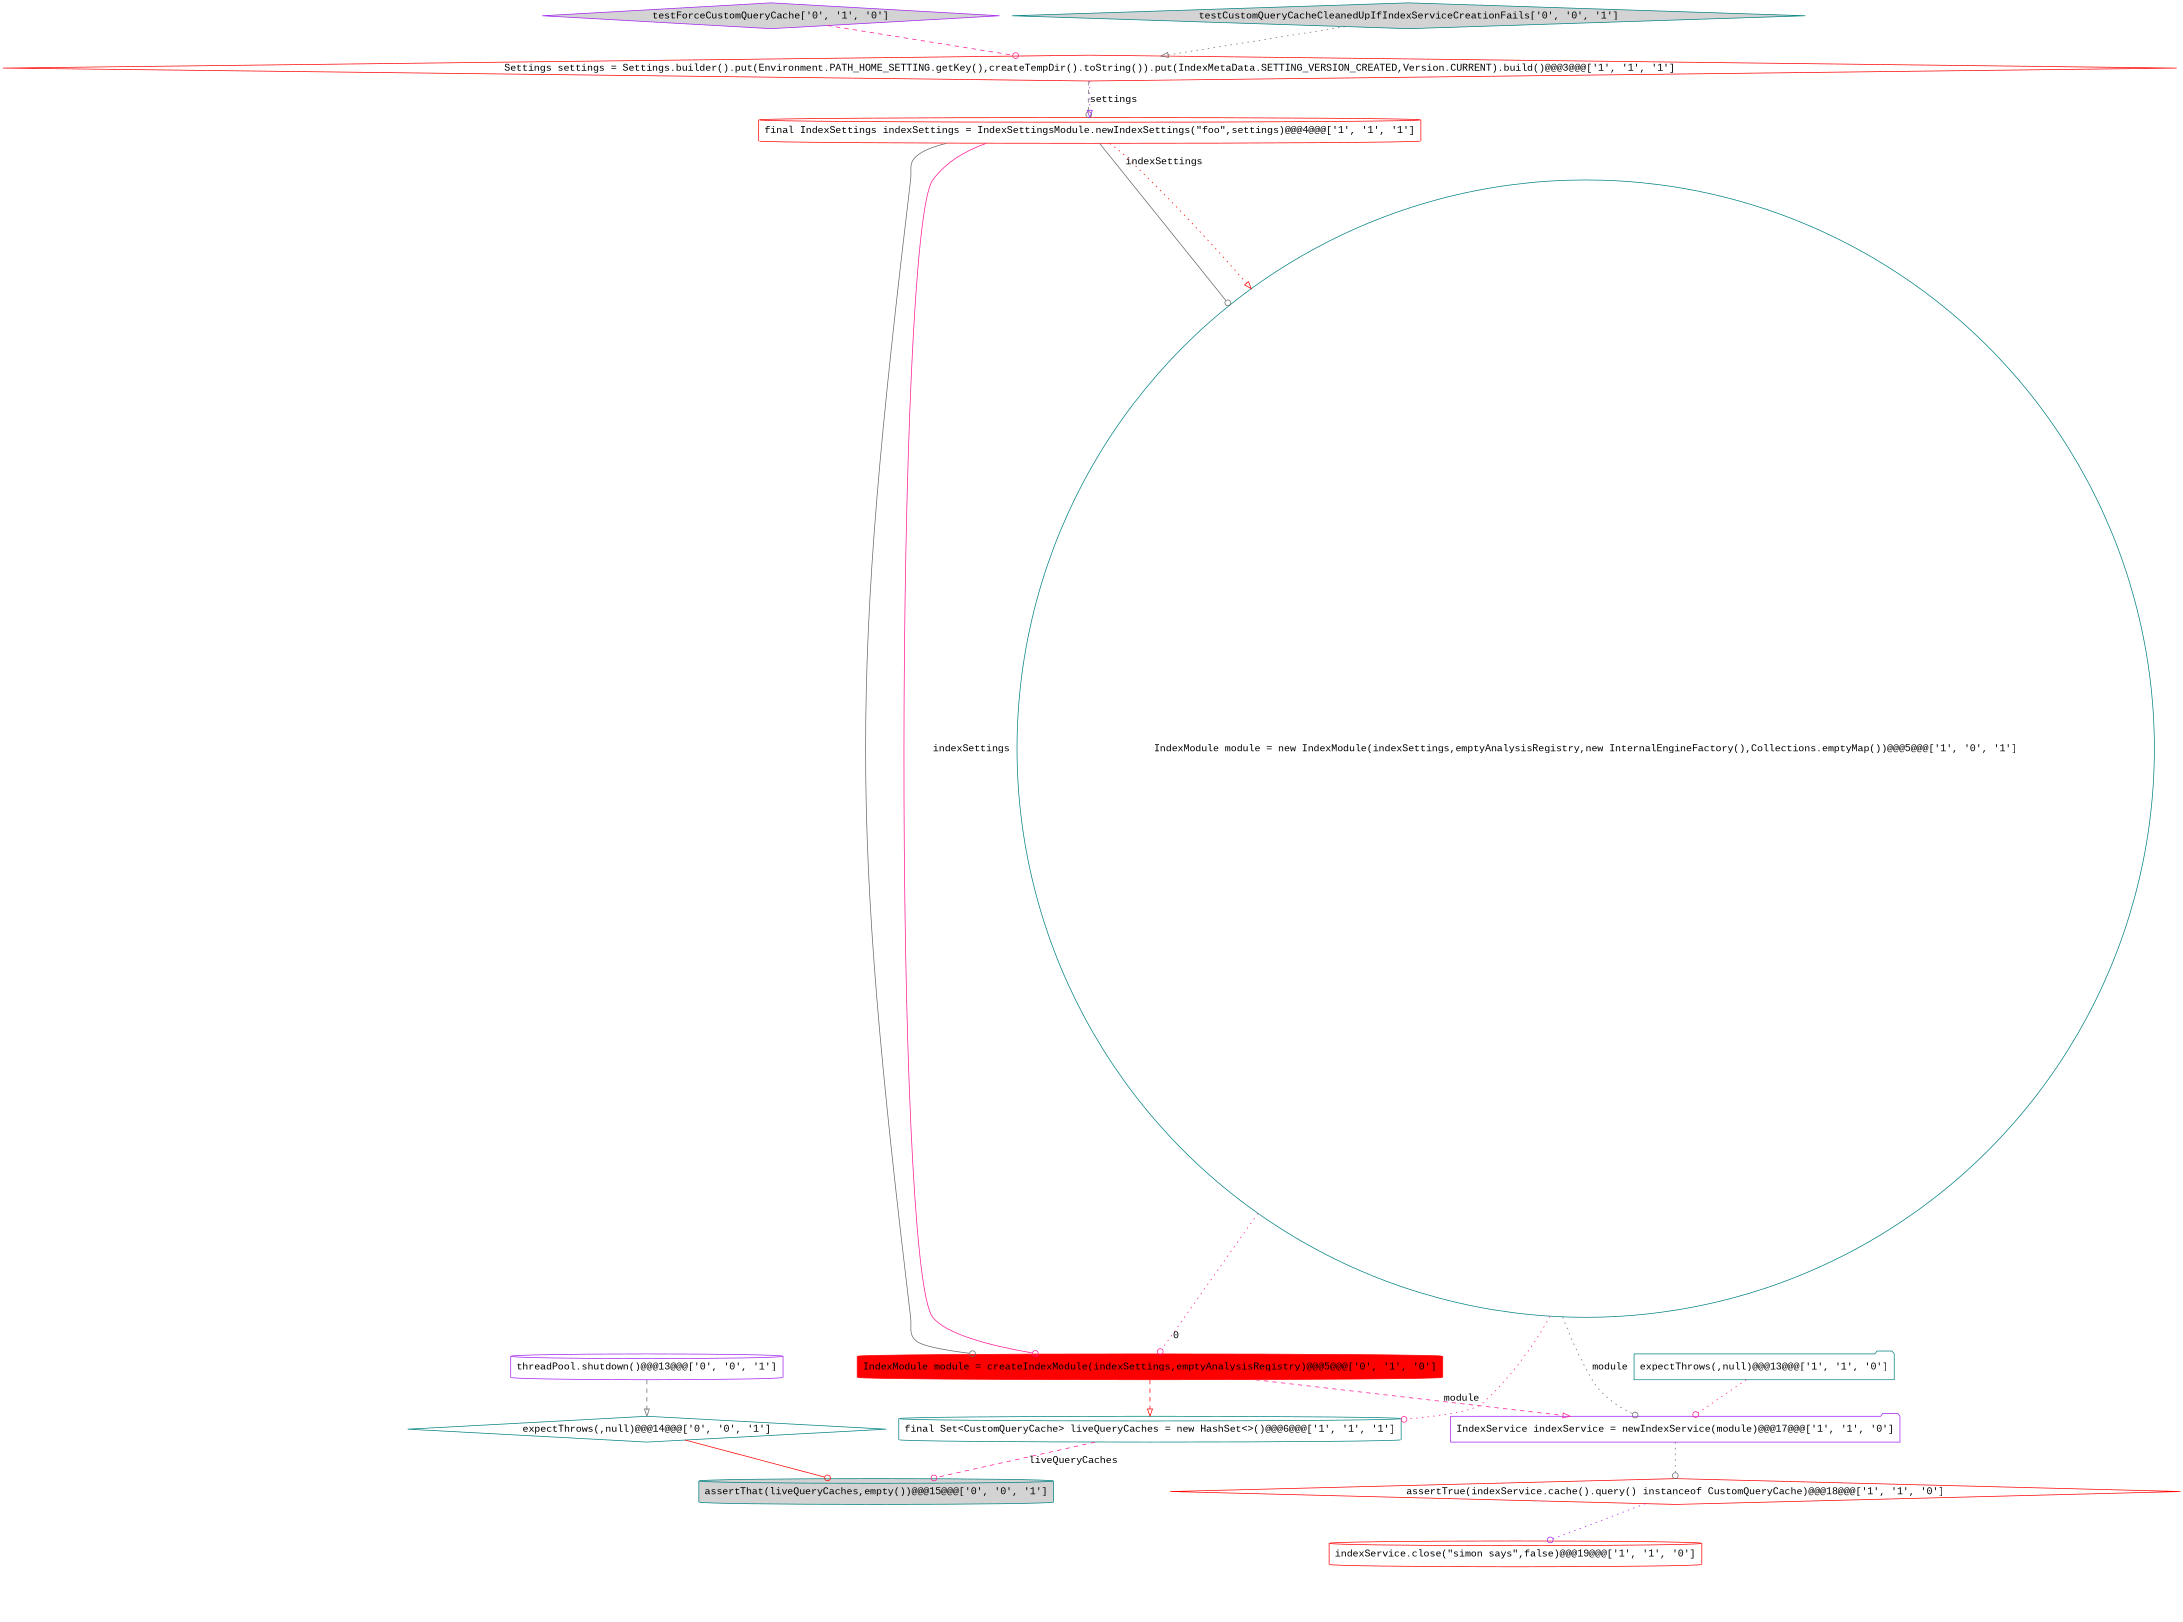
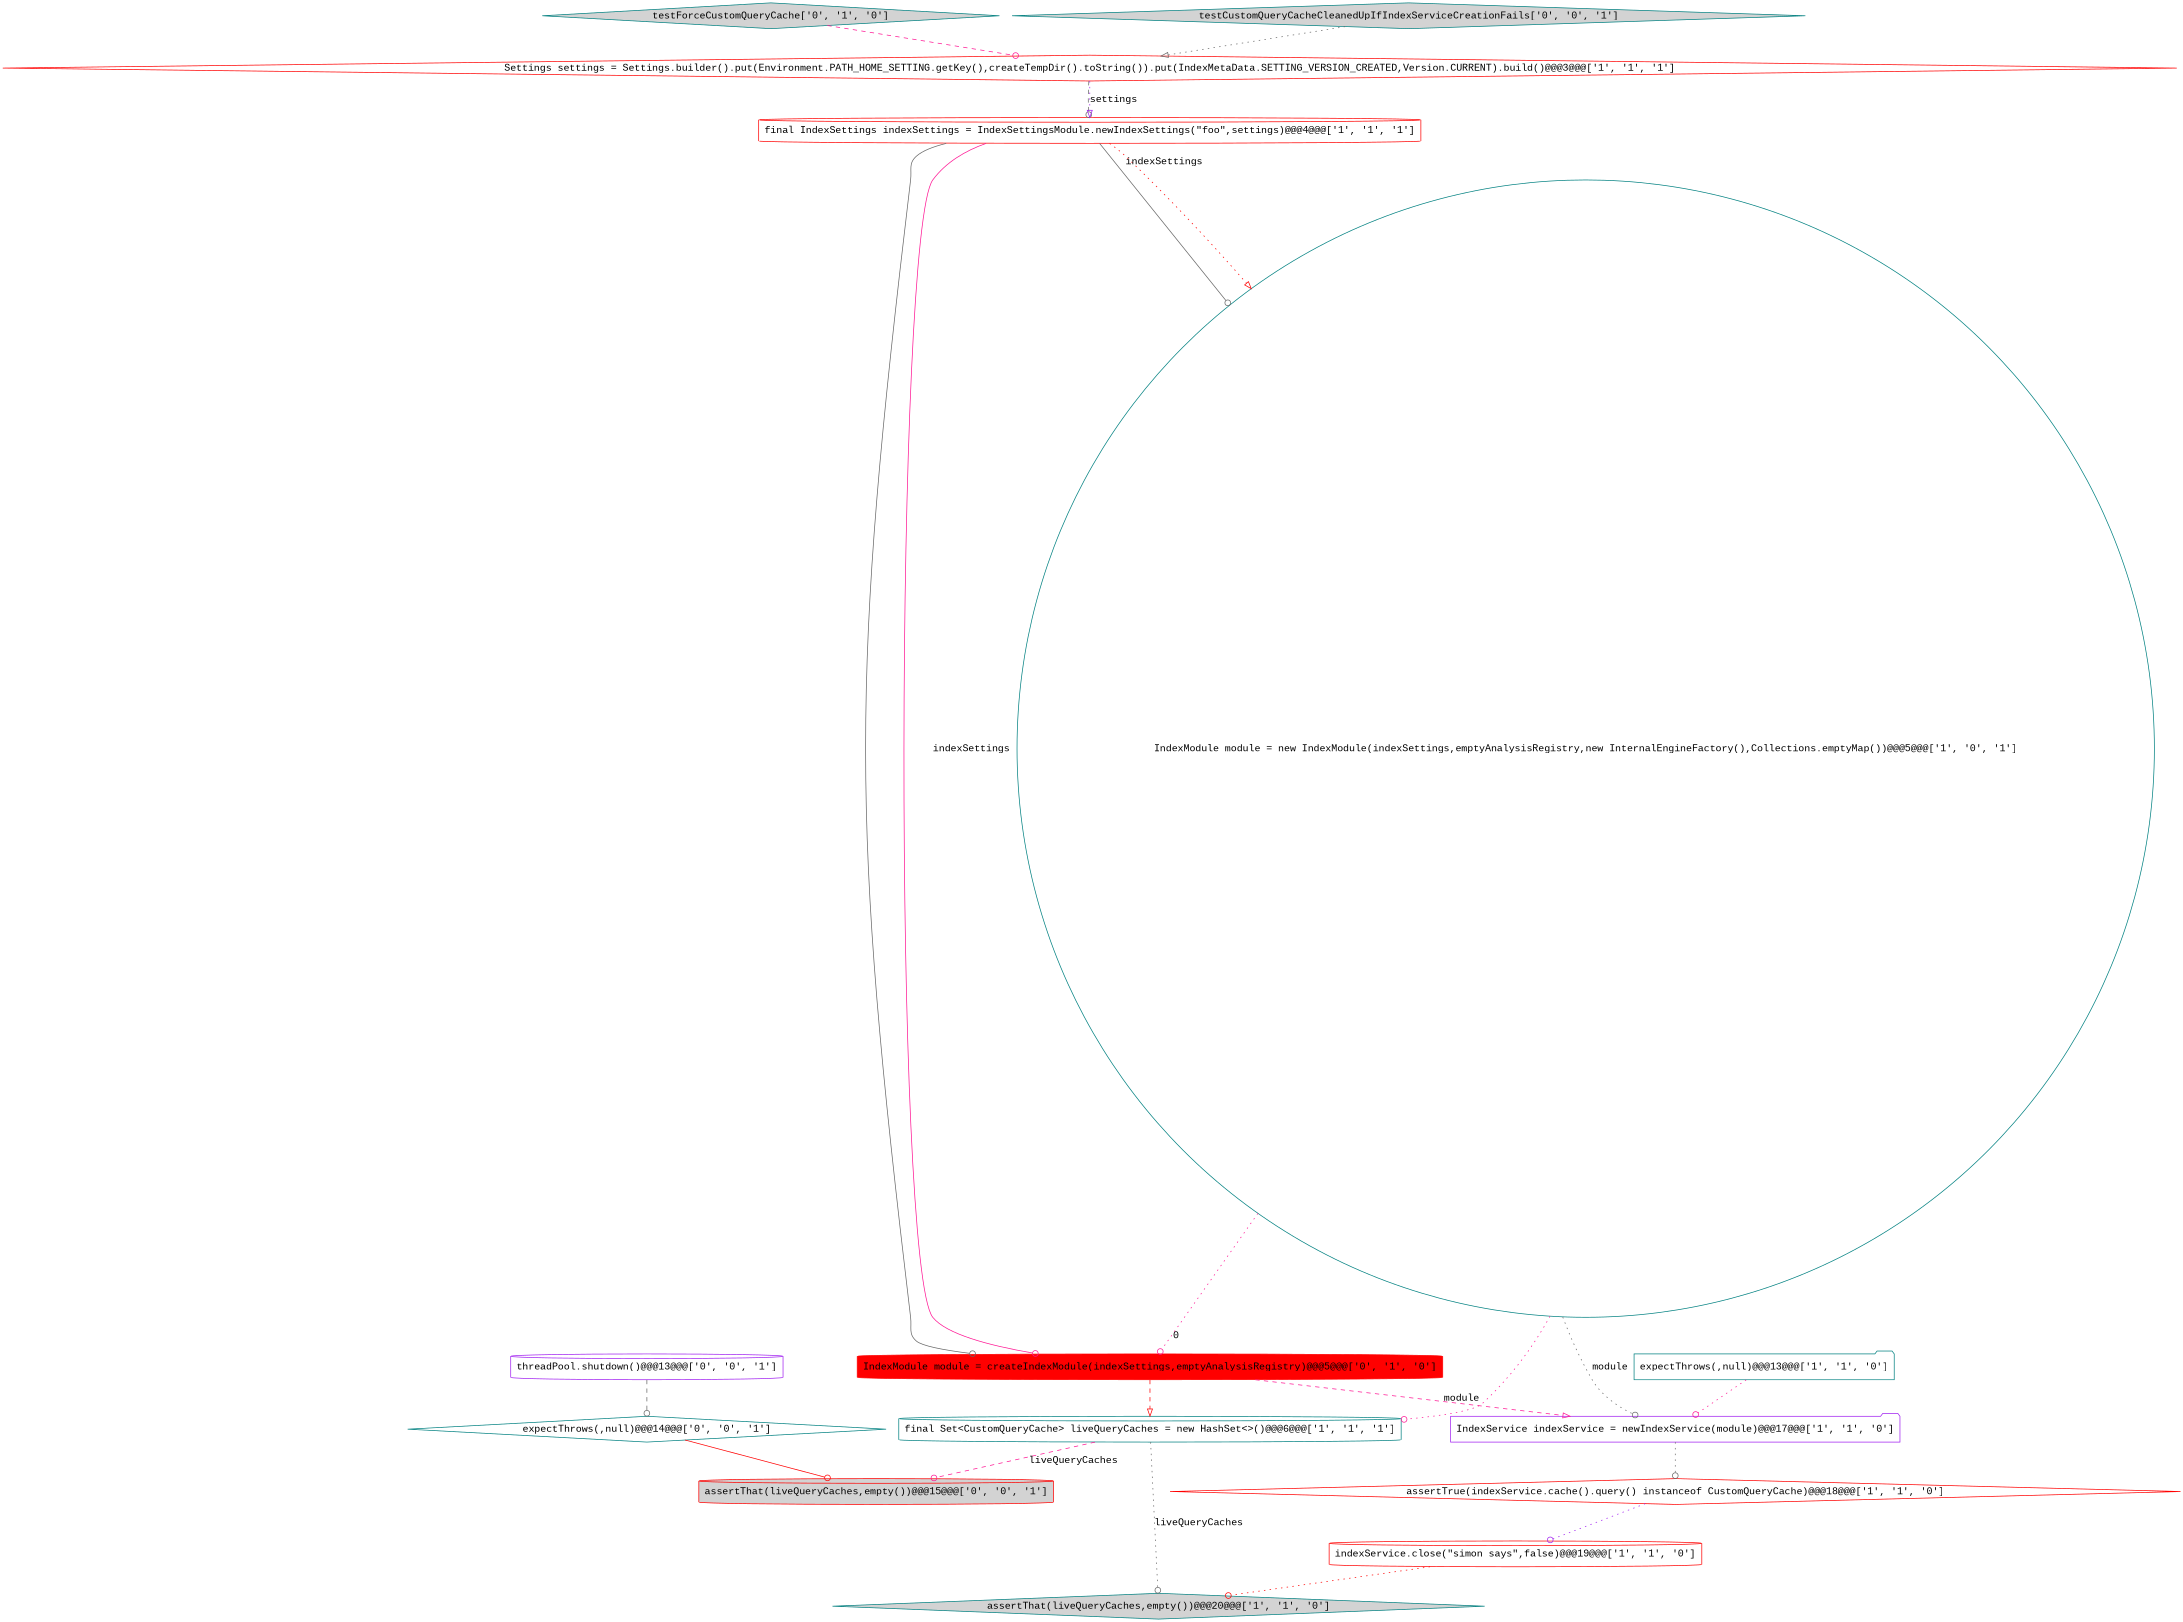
(771, 16) -> (771, 16)
(647, 1395) -> (647, 1395)
(876, 1492) -> (876, 1492)
none -> (1159, 1606)
